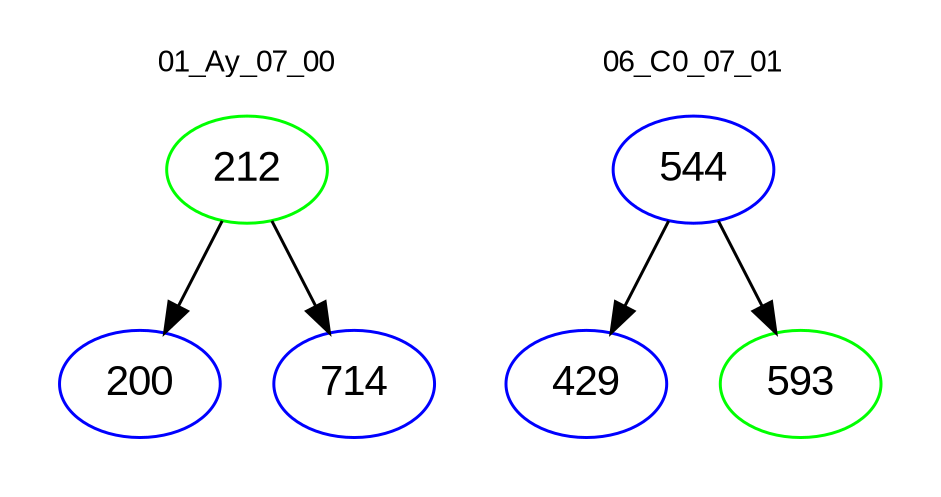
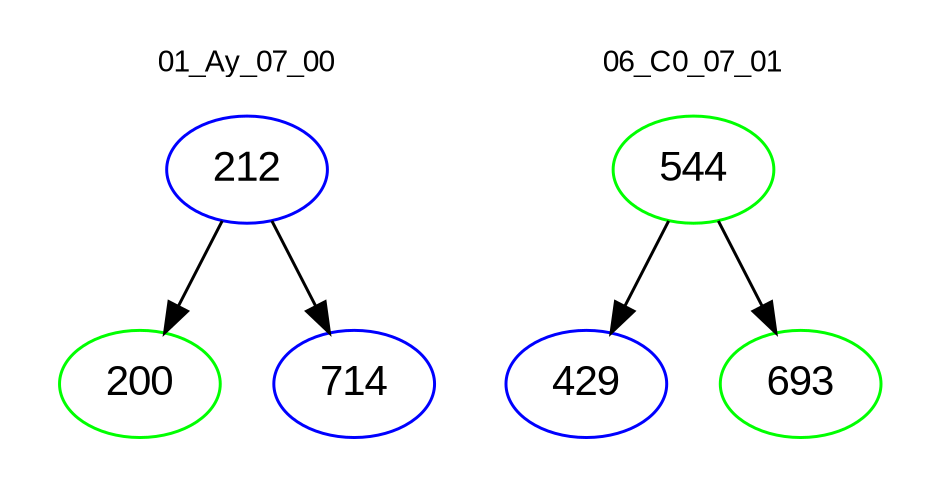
(247, 170) -> (247, 170)
(693, 170) -> (693, 170)
(140, 384) -> (140, 384)
(801, 384) -> (801, 384)
